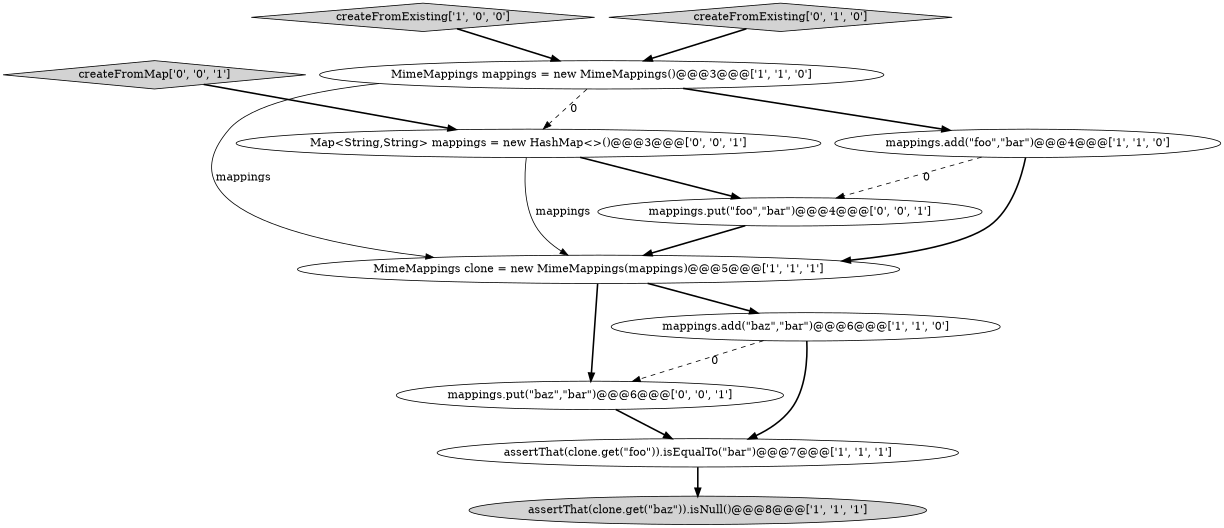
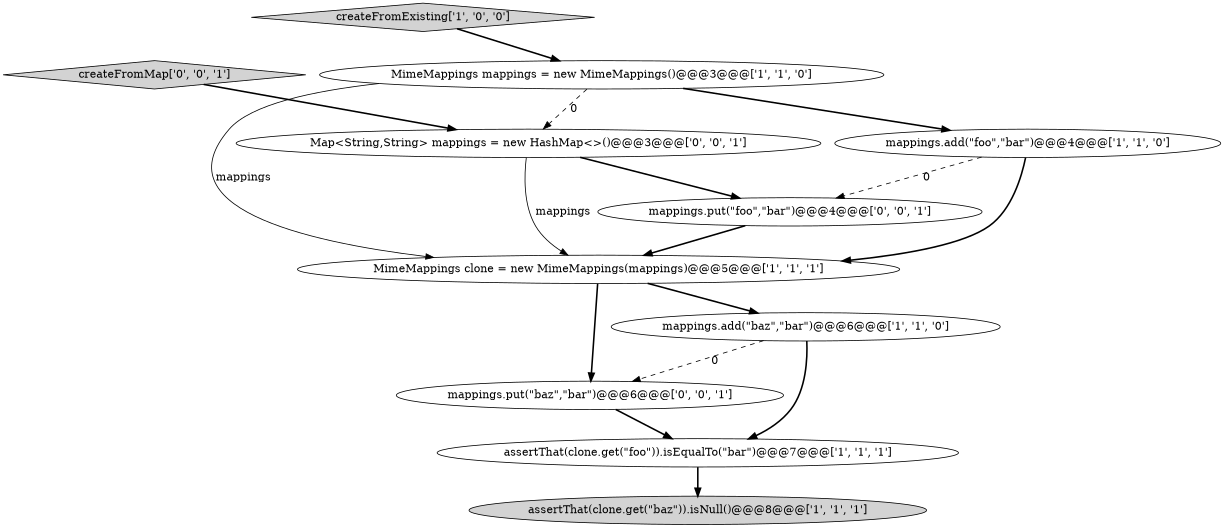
(780, 17) -> none
